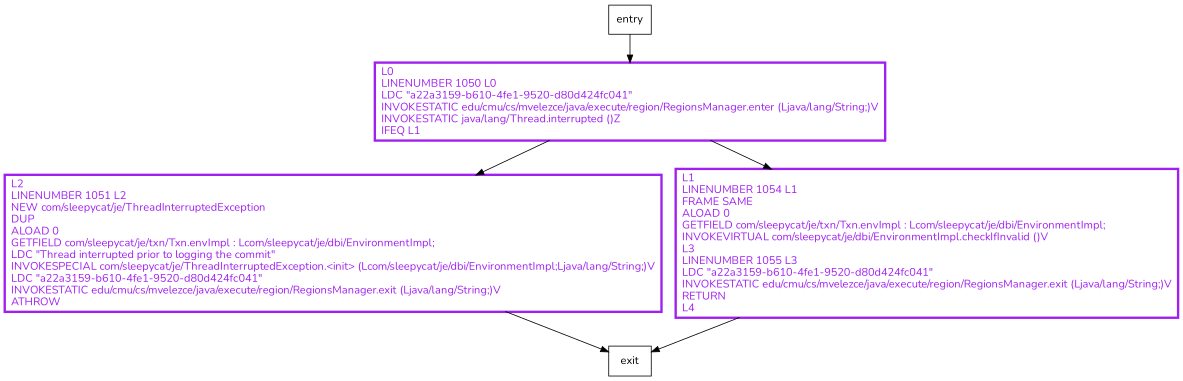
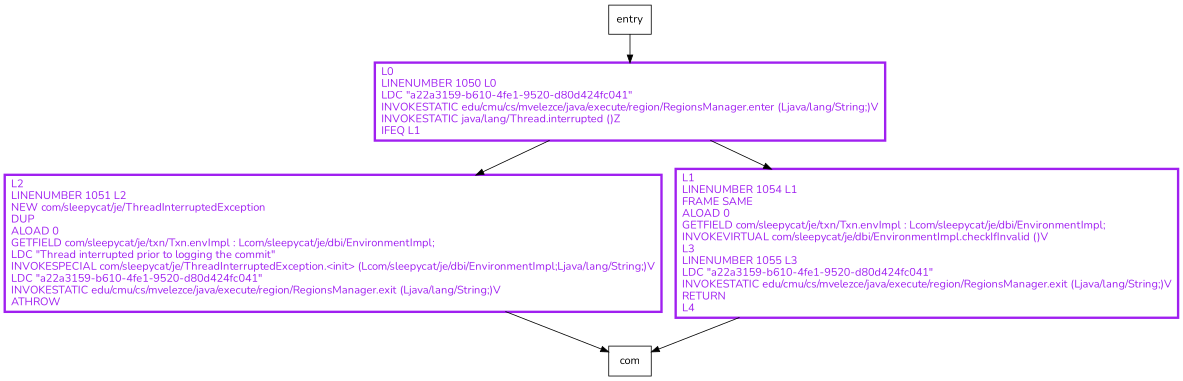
(630, 361) -> (630, 361)
